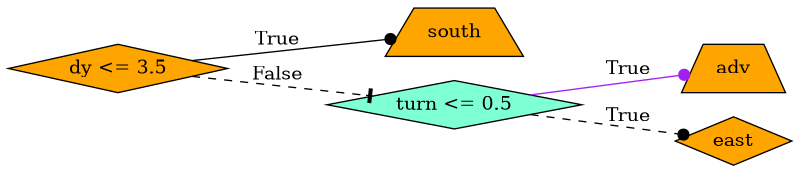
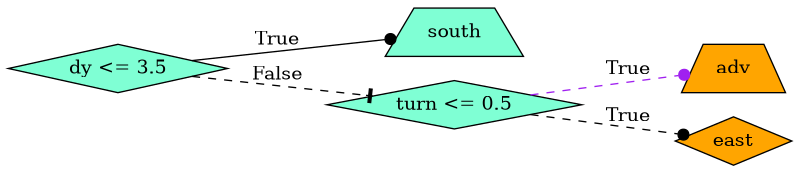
(454, 32) -> (454, 32)
(118, 68) -> (118, 68)
(605, 85) -> (605, 85)
